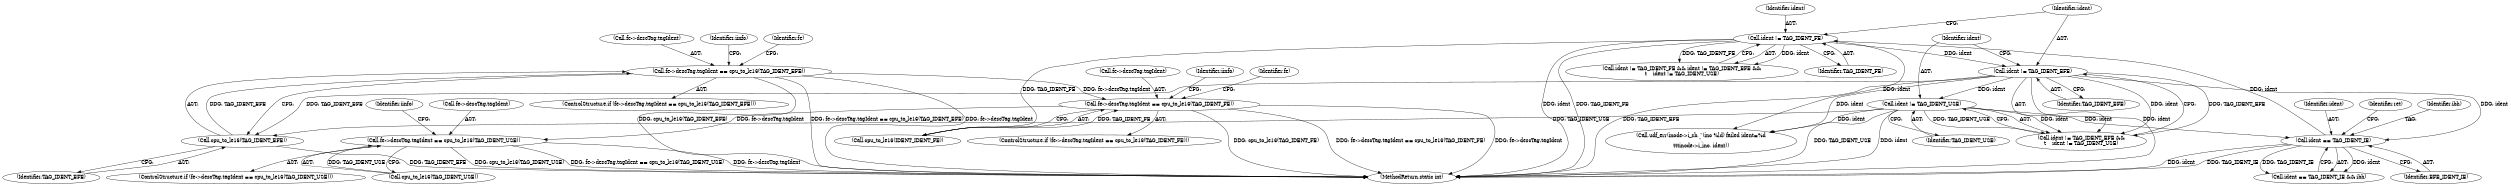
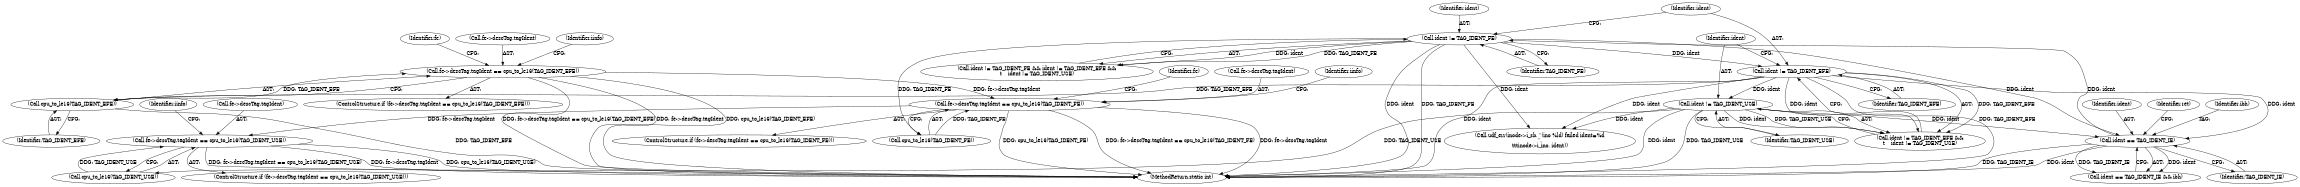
none -> (1819, 57)
(1080, 122) -> (924, 170)
(898, 141) -> (932, 141)
(2436, 178) -> (2252, 178)
